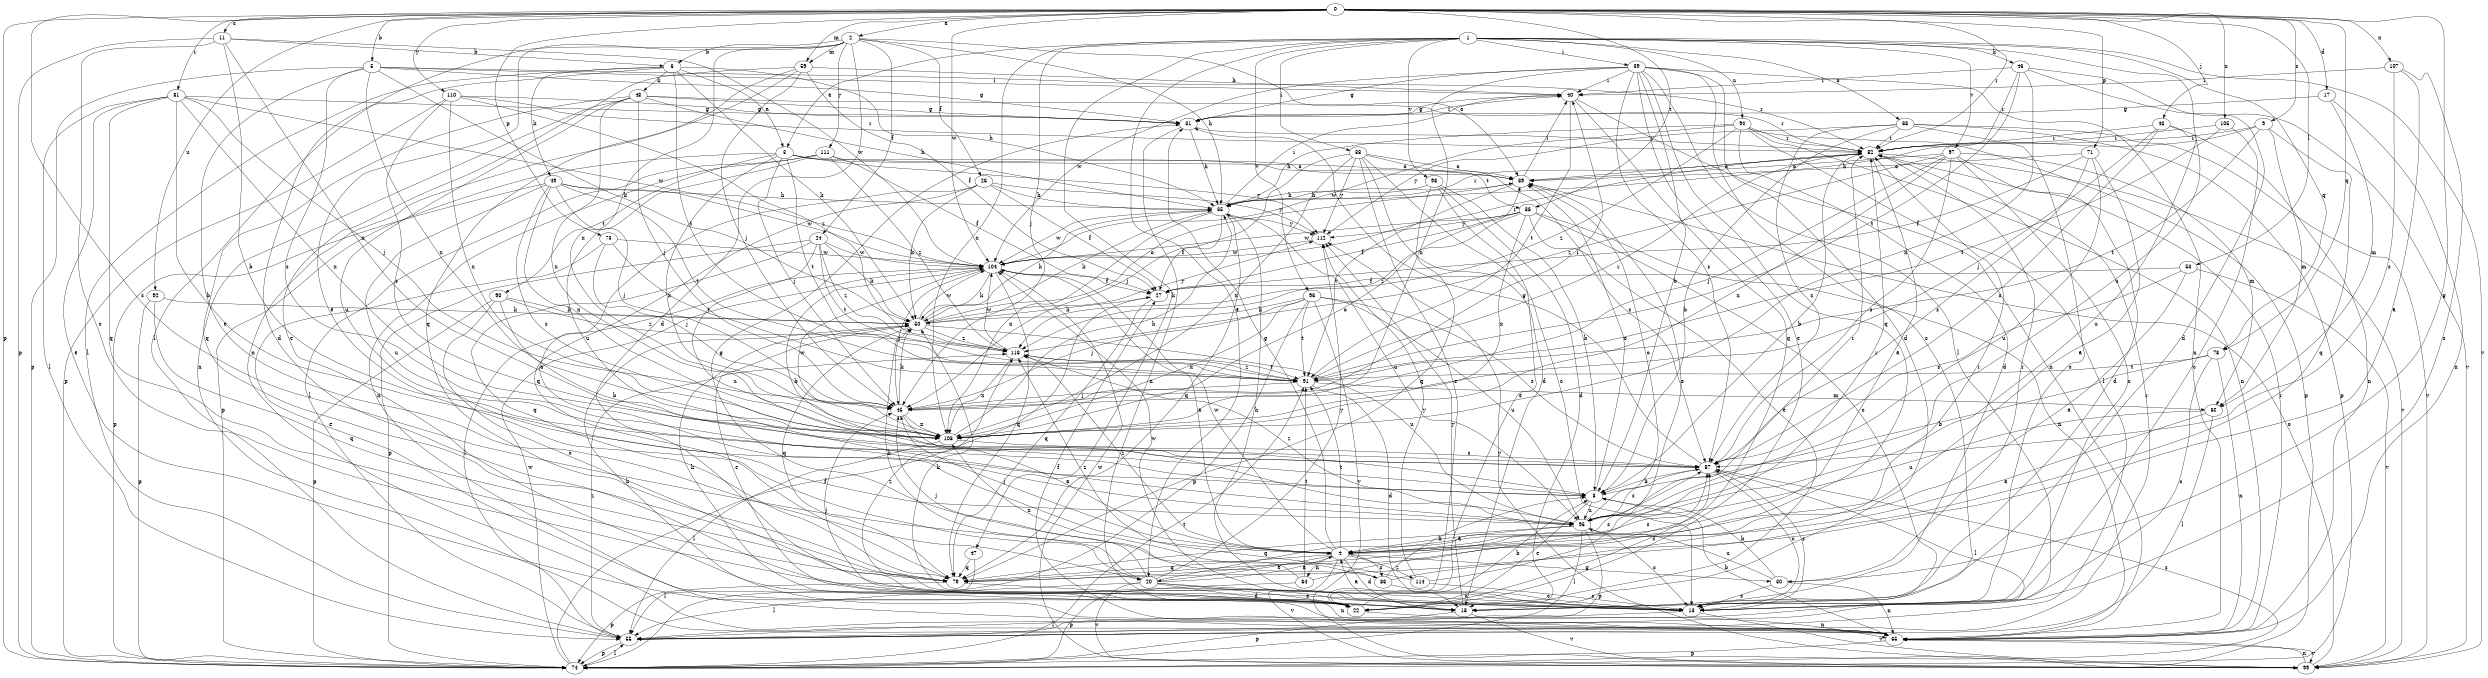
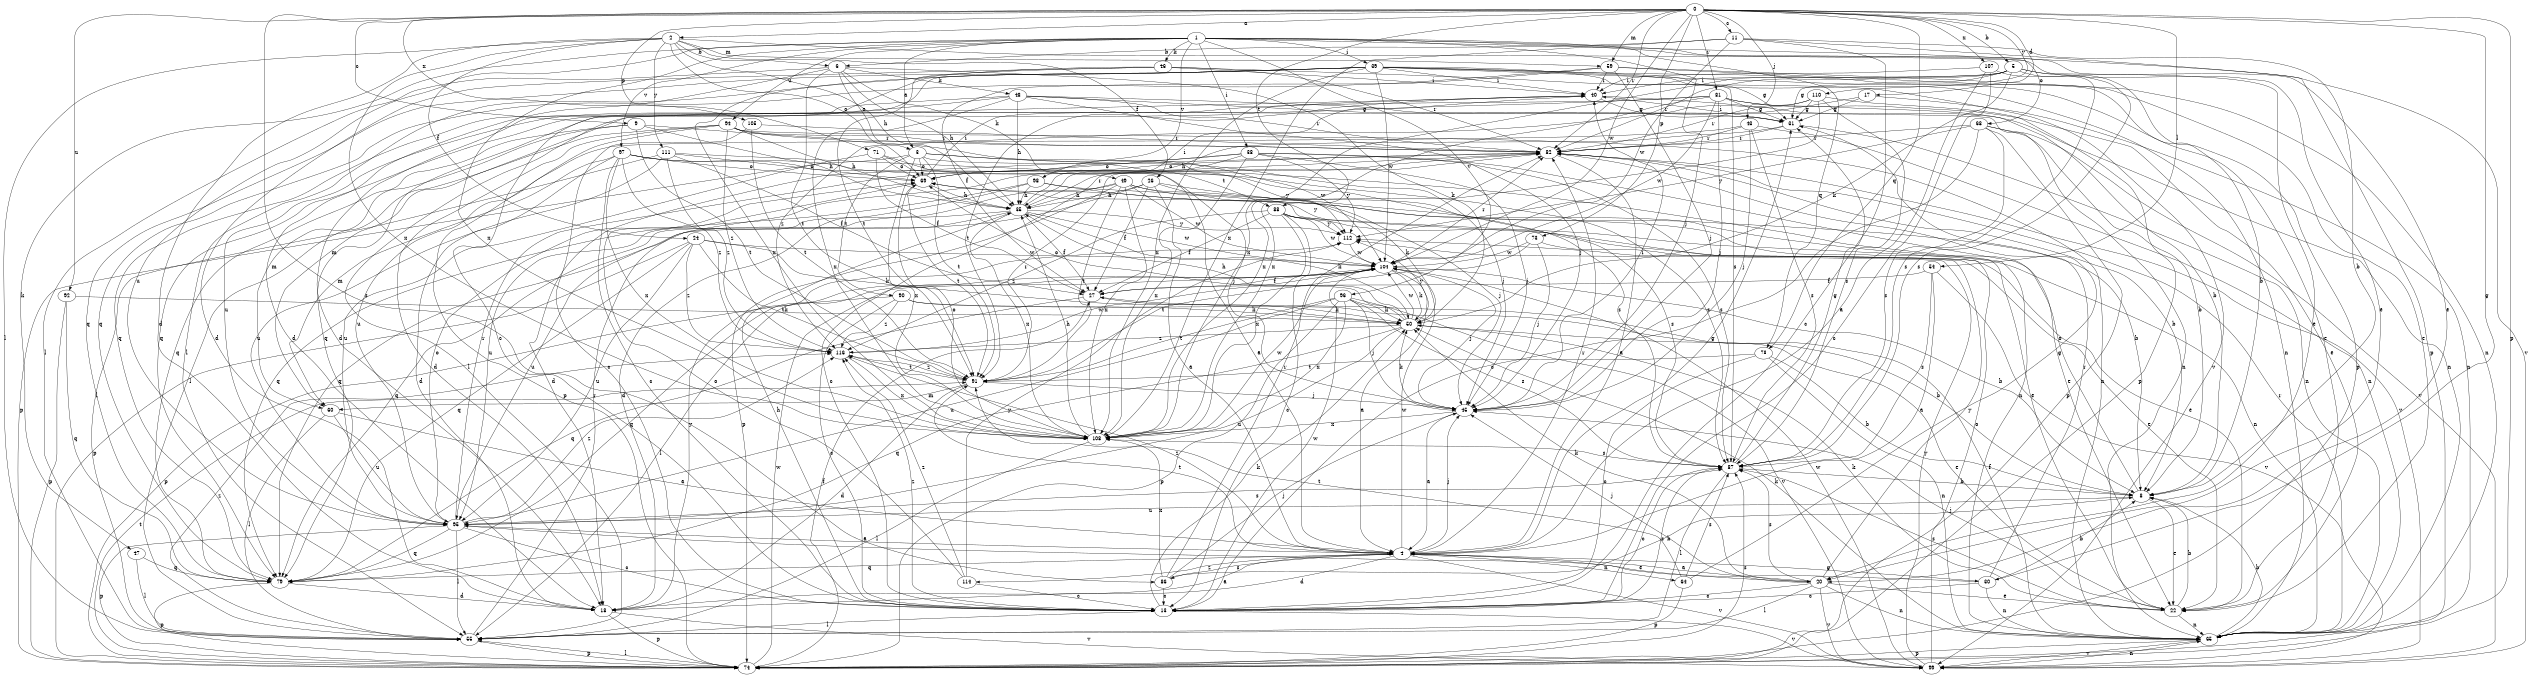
(1234, 81) -> (1604, 81)
(2188, 267) -> (1932, 267)
none -> (1295, 484)
